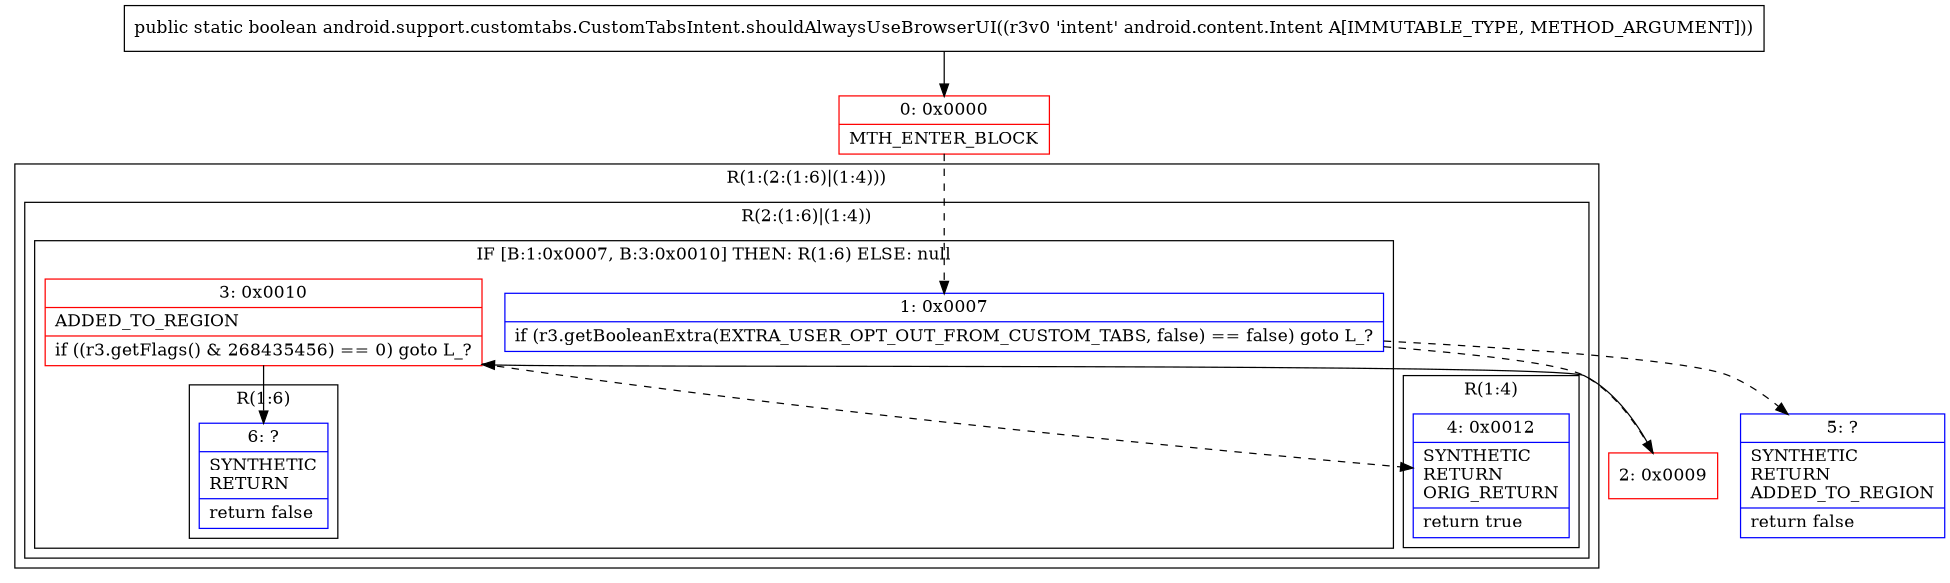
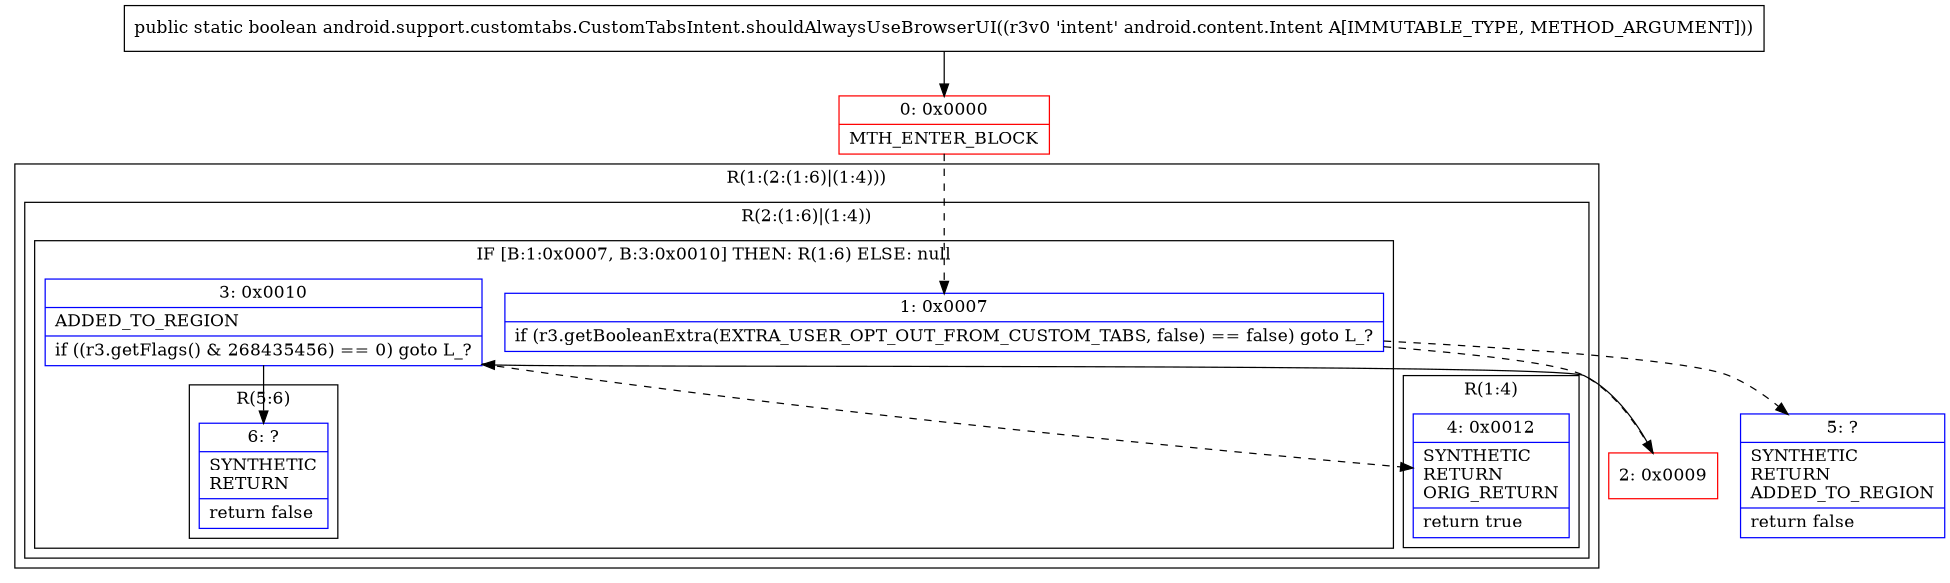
(264, 322) -> (264, 322)
(264, 399) -> (264, 399)
